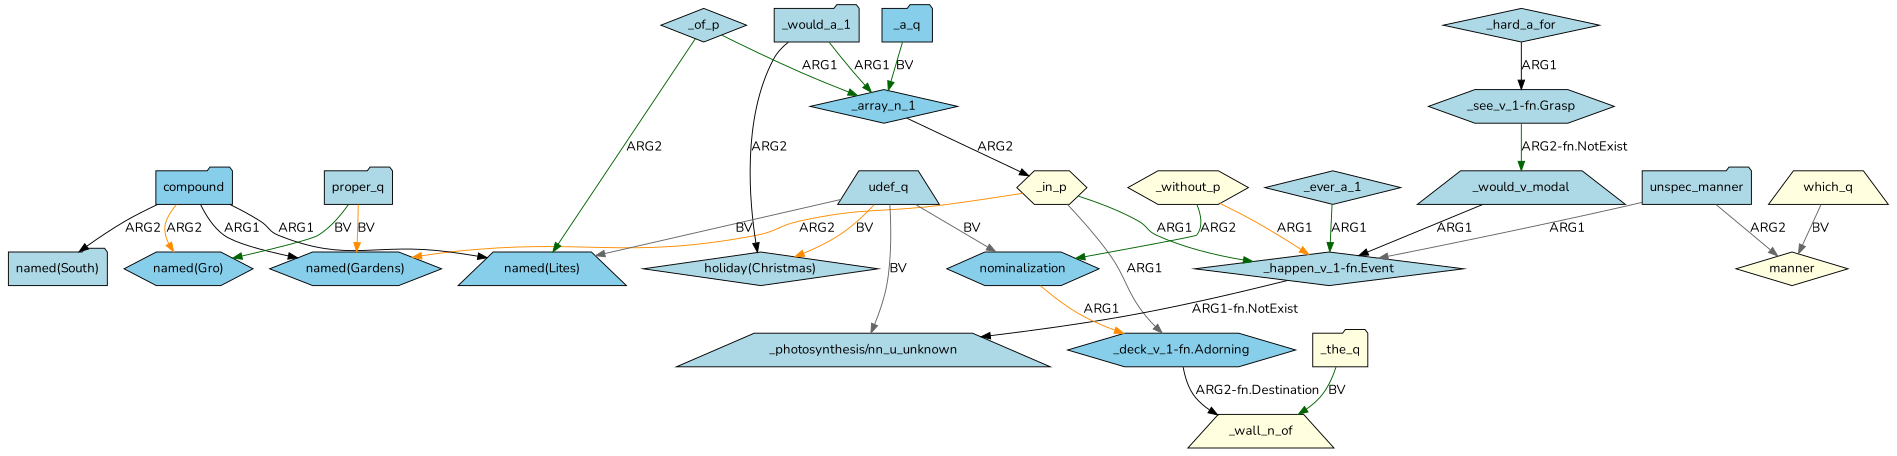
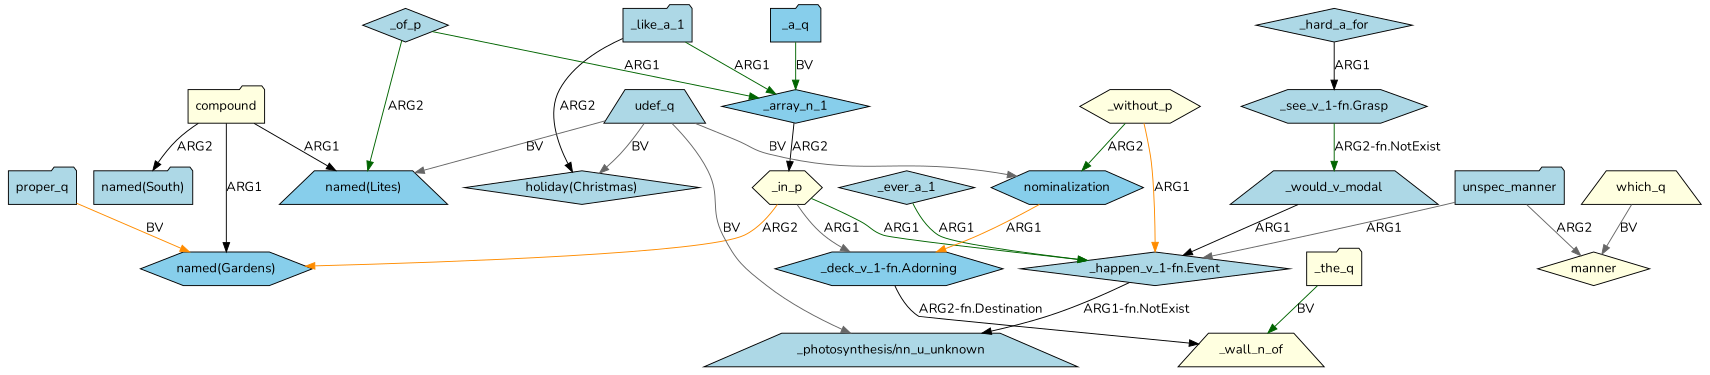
(817, 25) -> (658, 25)
(194, 188) -> (226, 106)
(842, 233) -> (627, 147)
(189, 269) -> none
